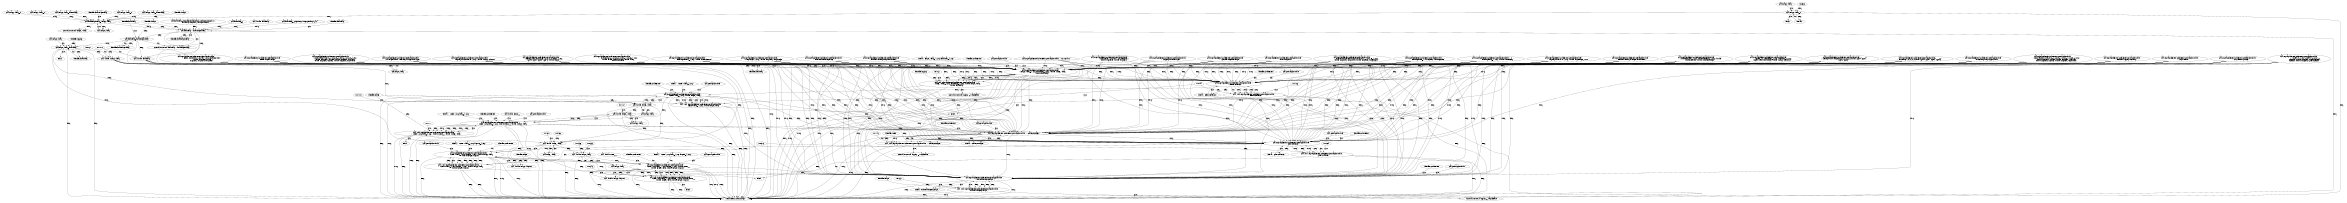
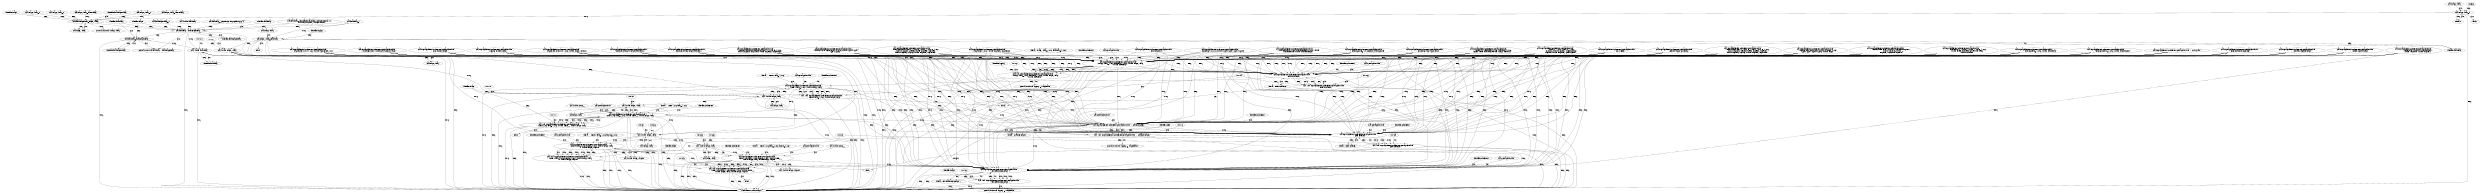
none -> (161, 22)
(102, 43) -> (310, 28)
